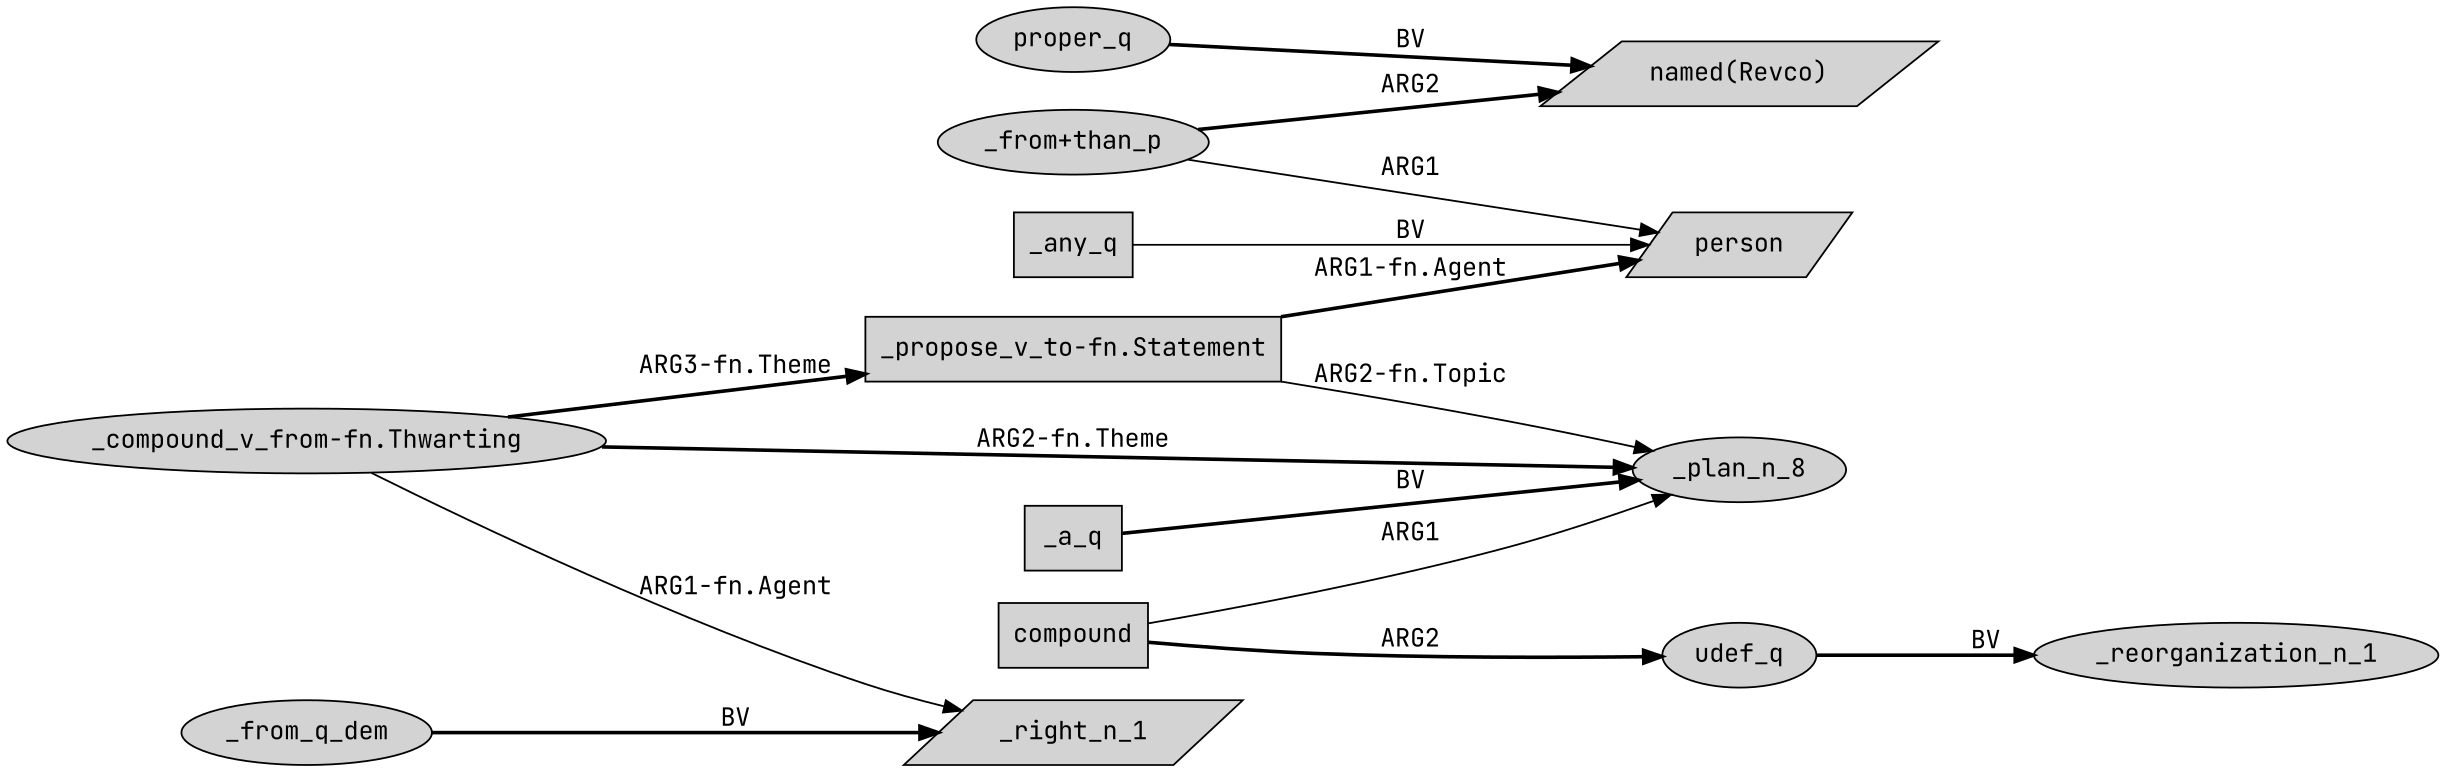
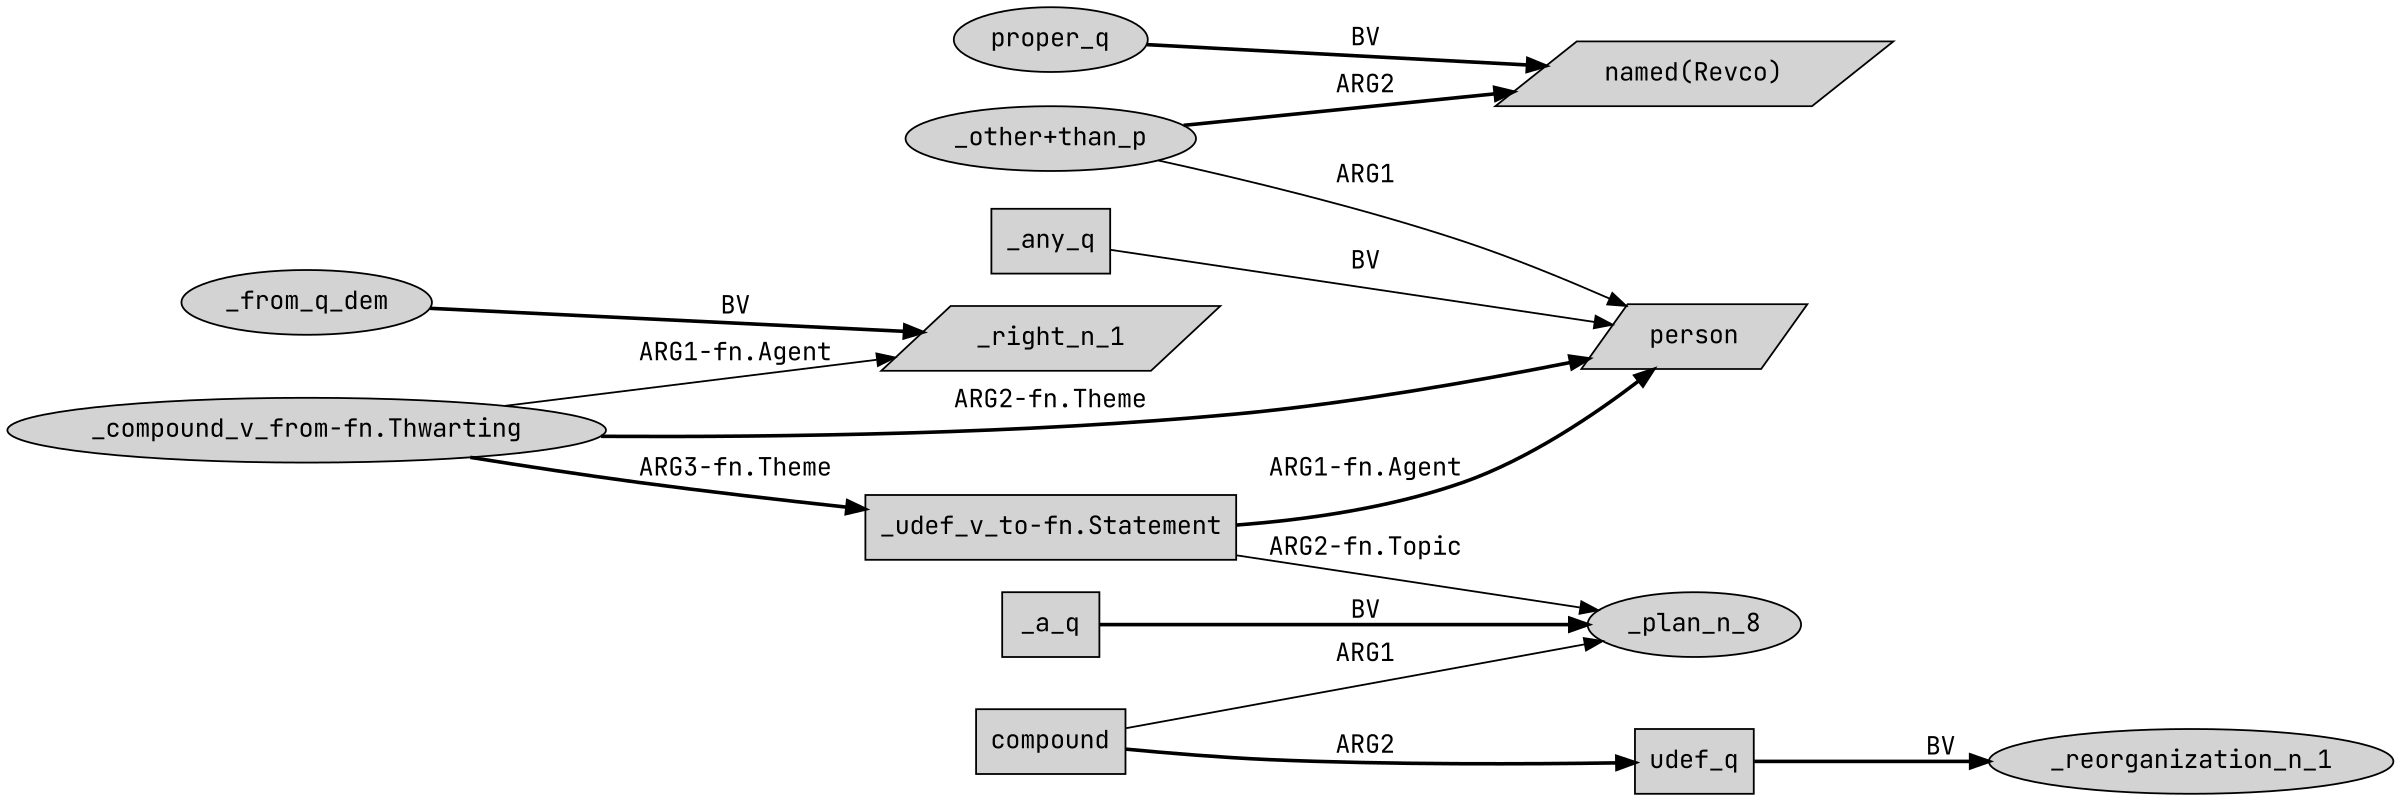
(1073, 142) -> (1051, 139)
(1073, 349) -> (1051, 527)
(1108, 457) -> (1088, 425)
(1739, 655) -> (1694, 761)
